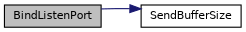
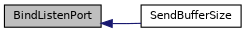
(115, 9) -> (127, 24)
